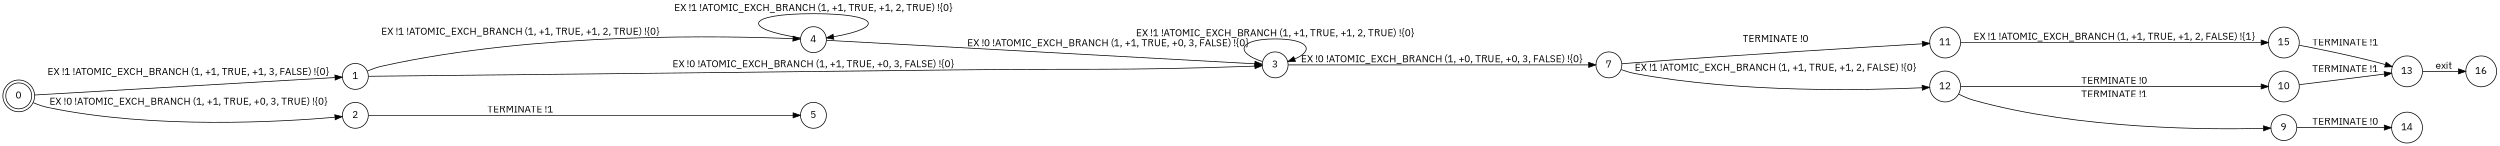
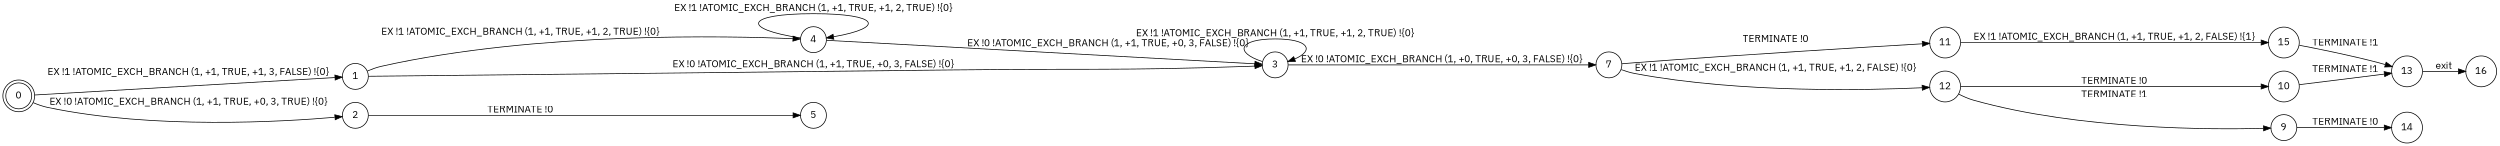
(520, 110) -> (520, 110)
